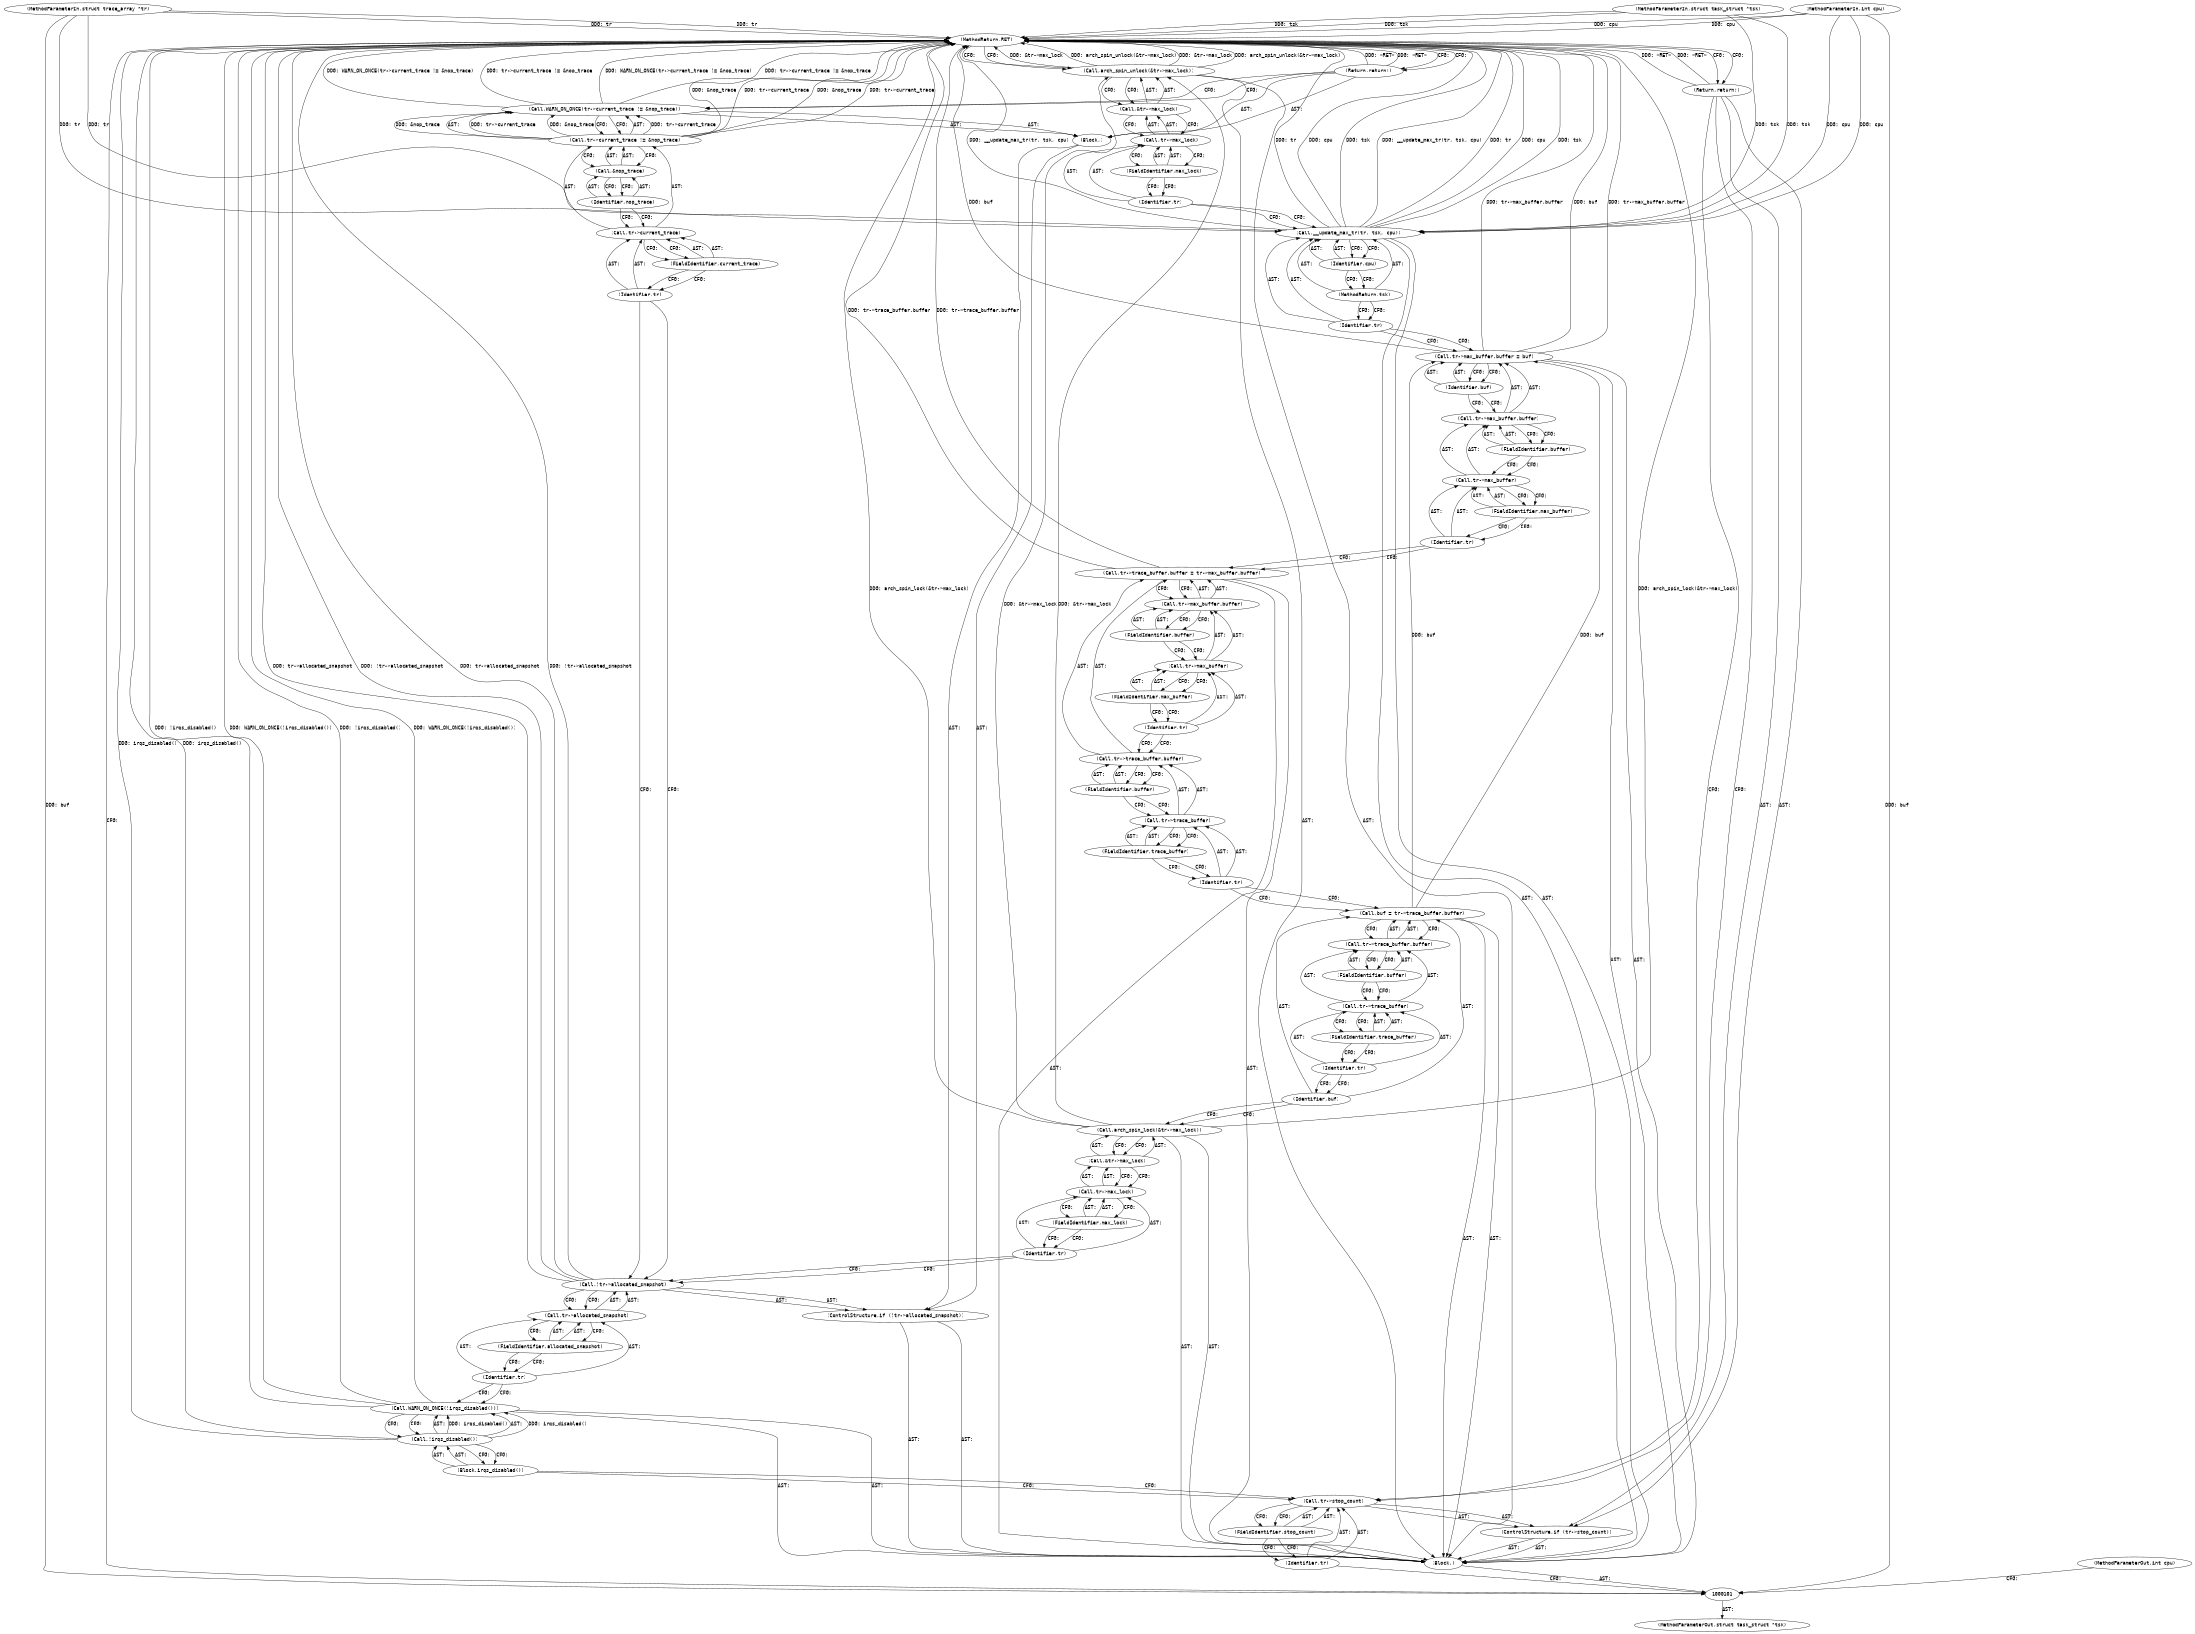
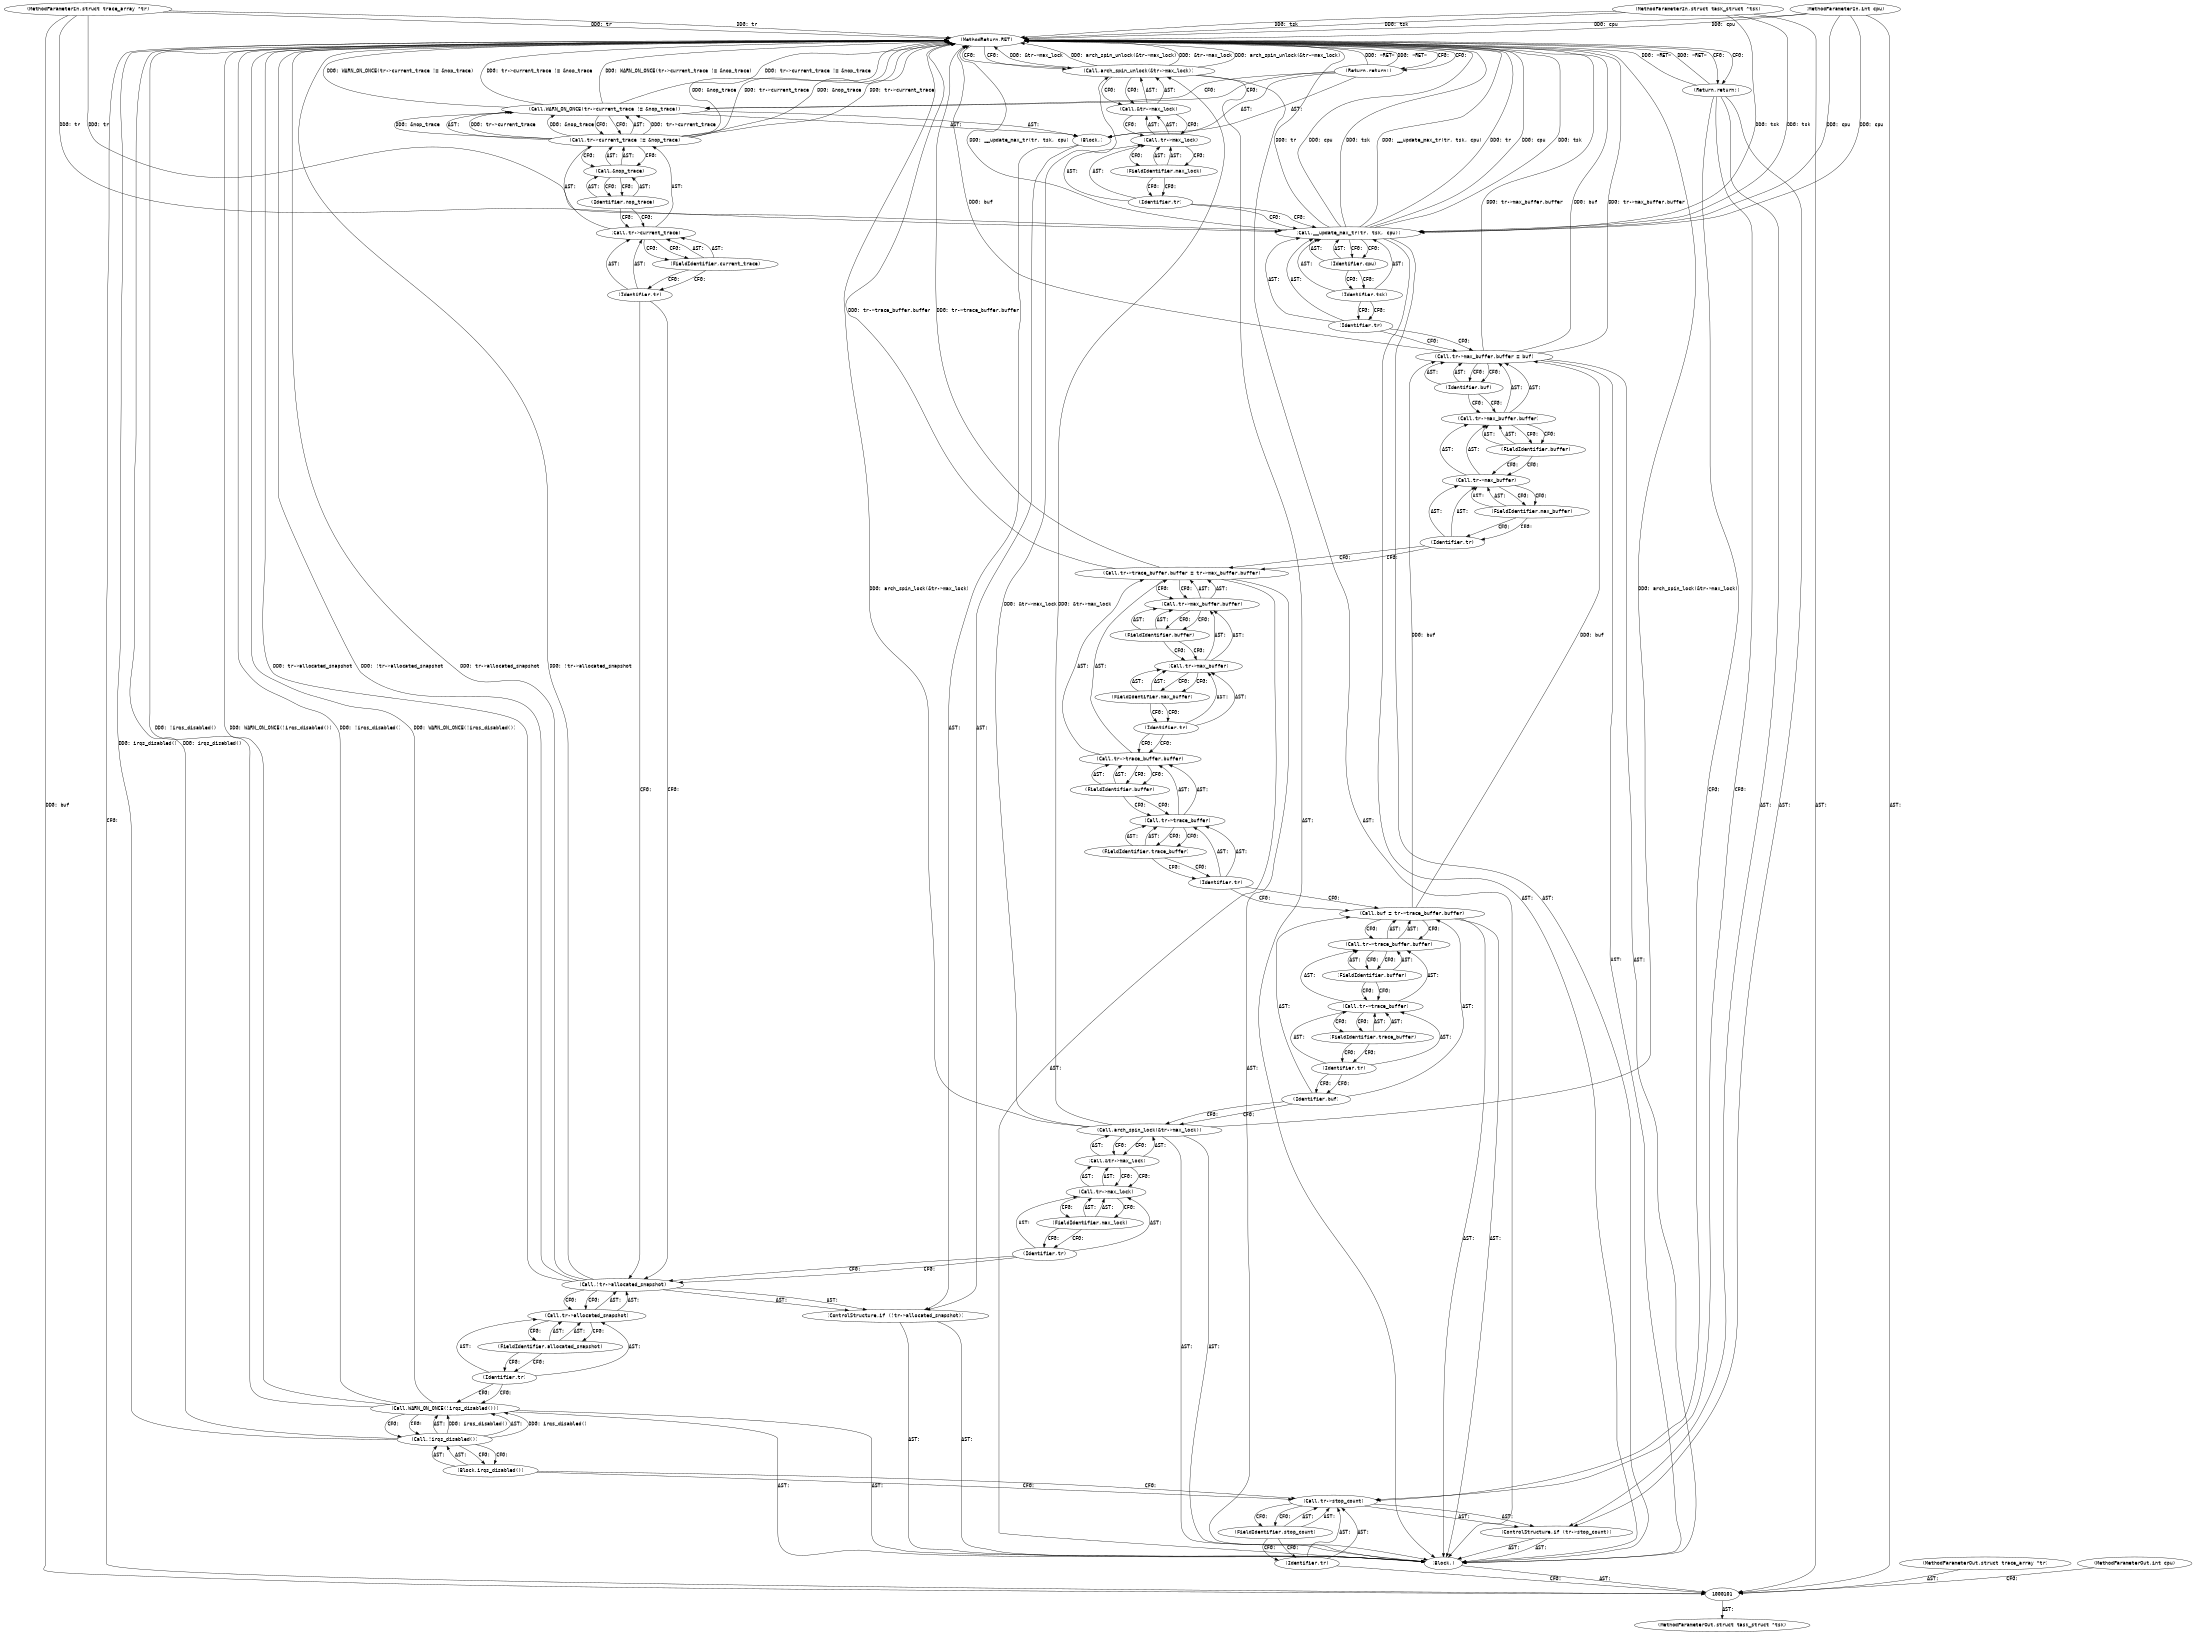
(1364, 295) -> (1364, 295)
(1897, 806) -> (1897, 806)
none -> (1815, 807)
none -> (1985, 1563)
